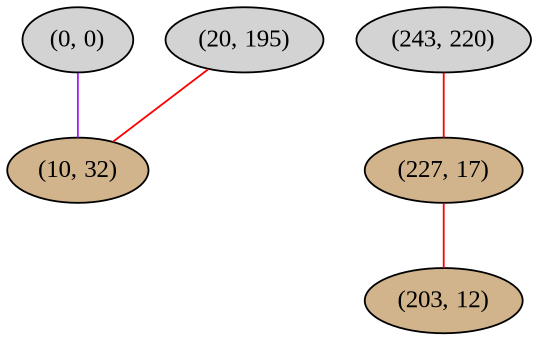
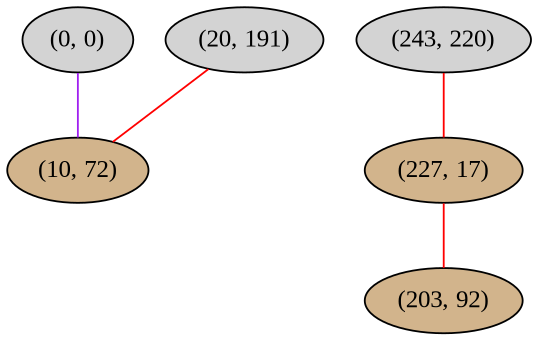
(244, 40) -> (244, 40)
(78, 170) -> (78, 170)
(444, 301) -> (444, 301)
